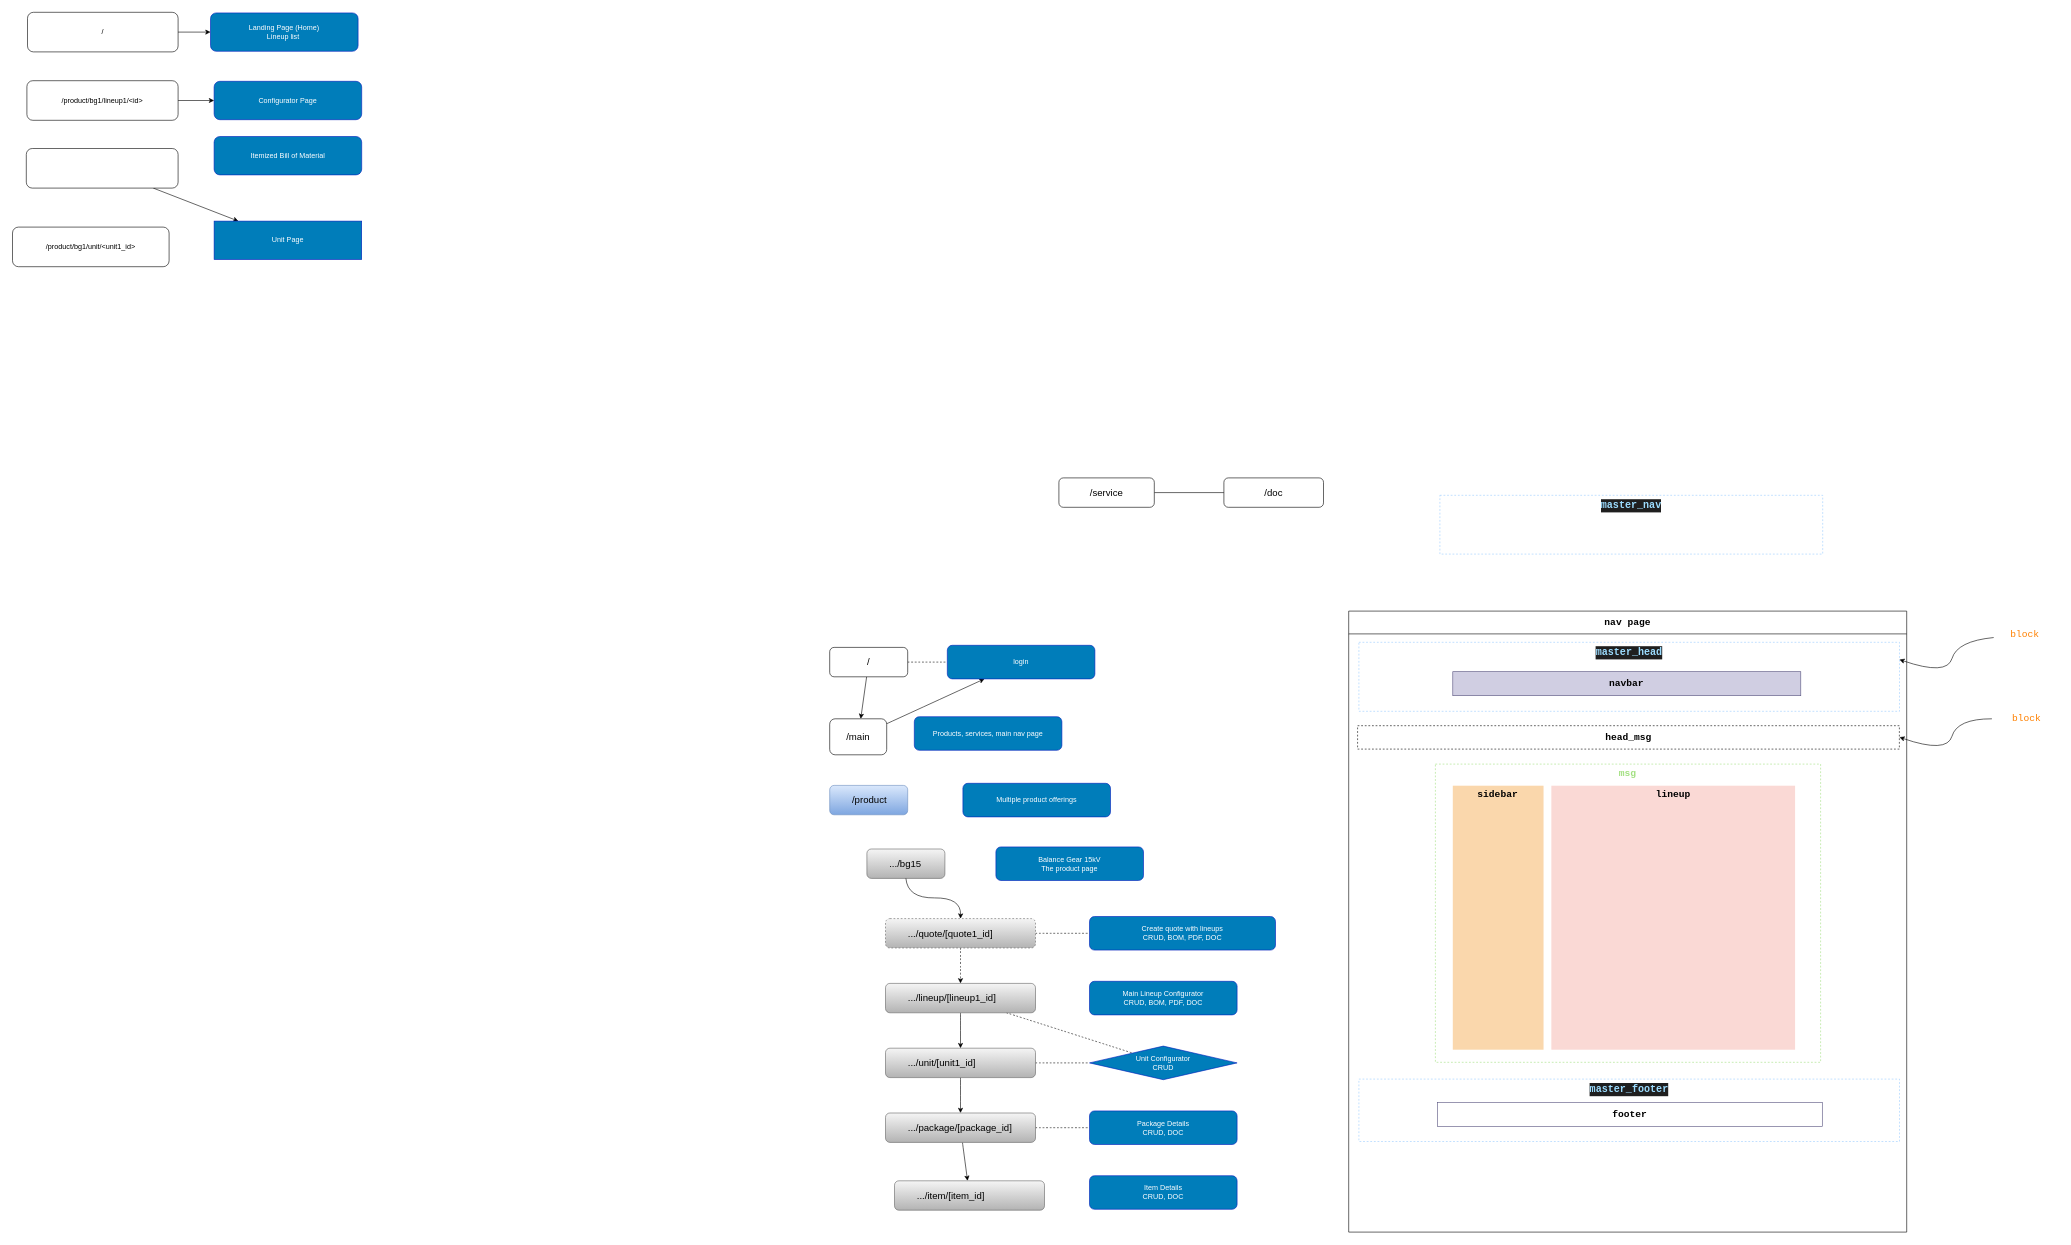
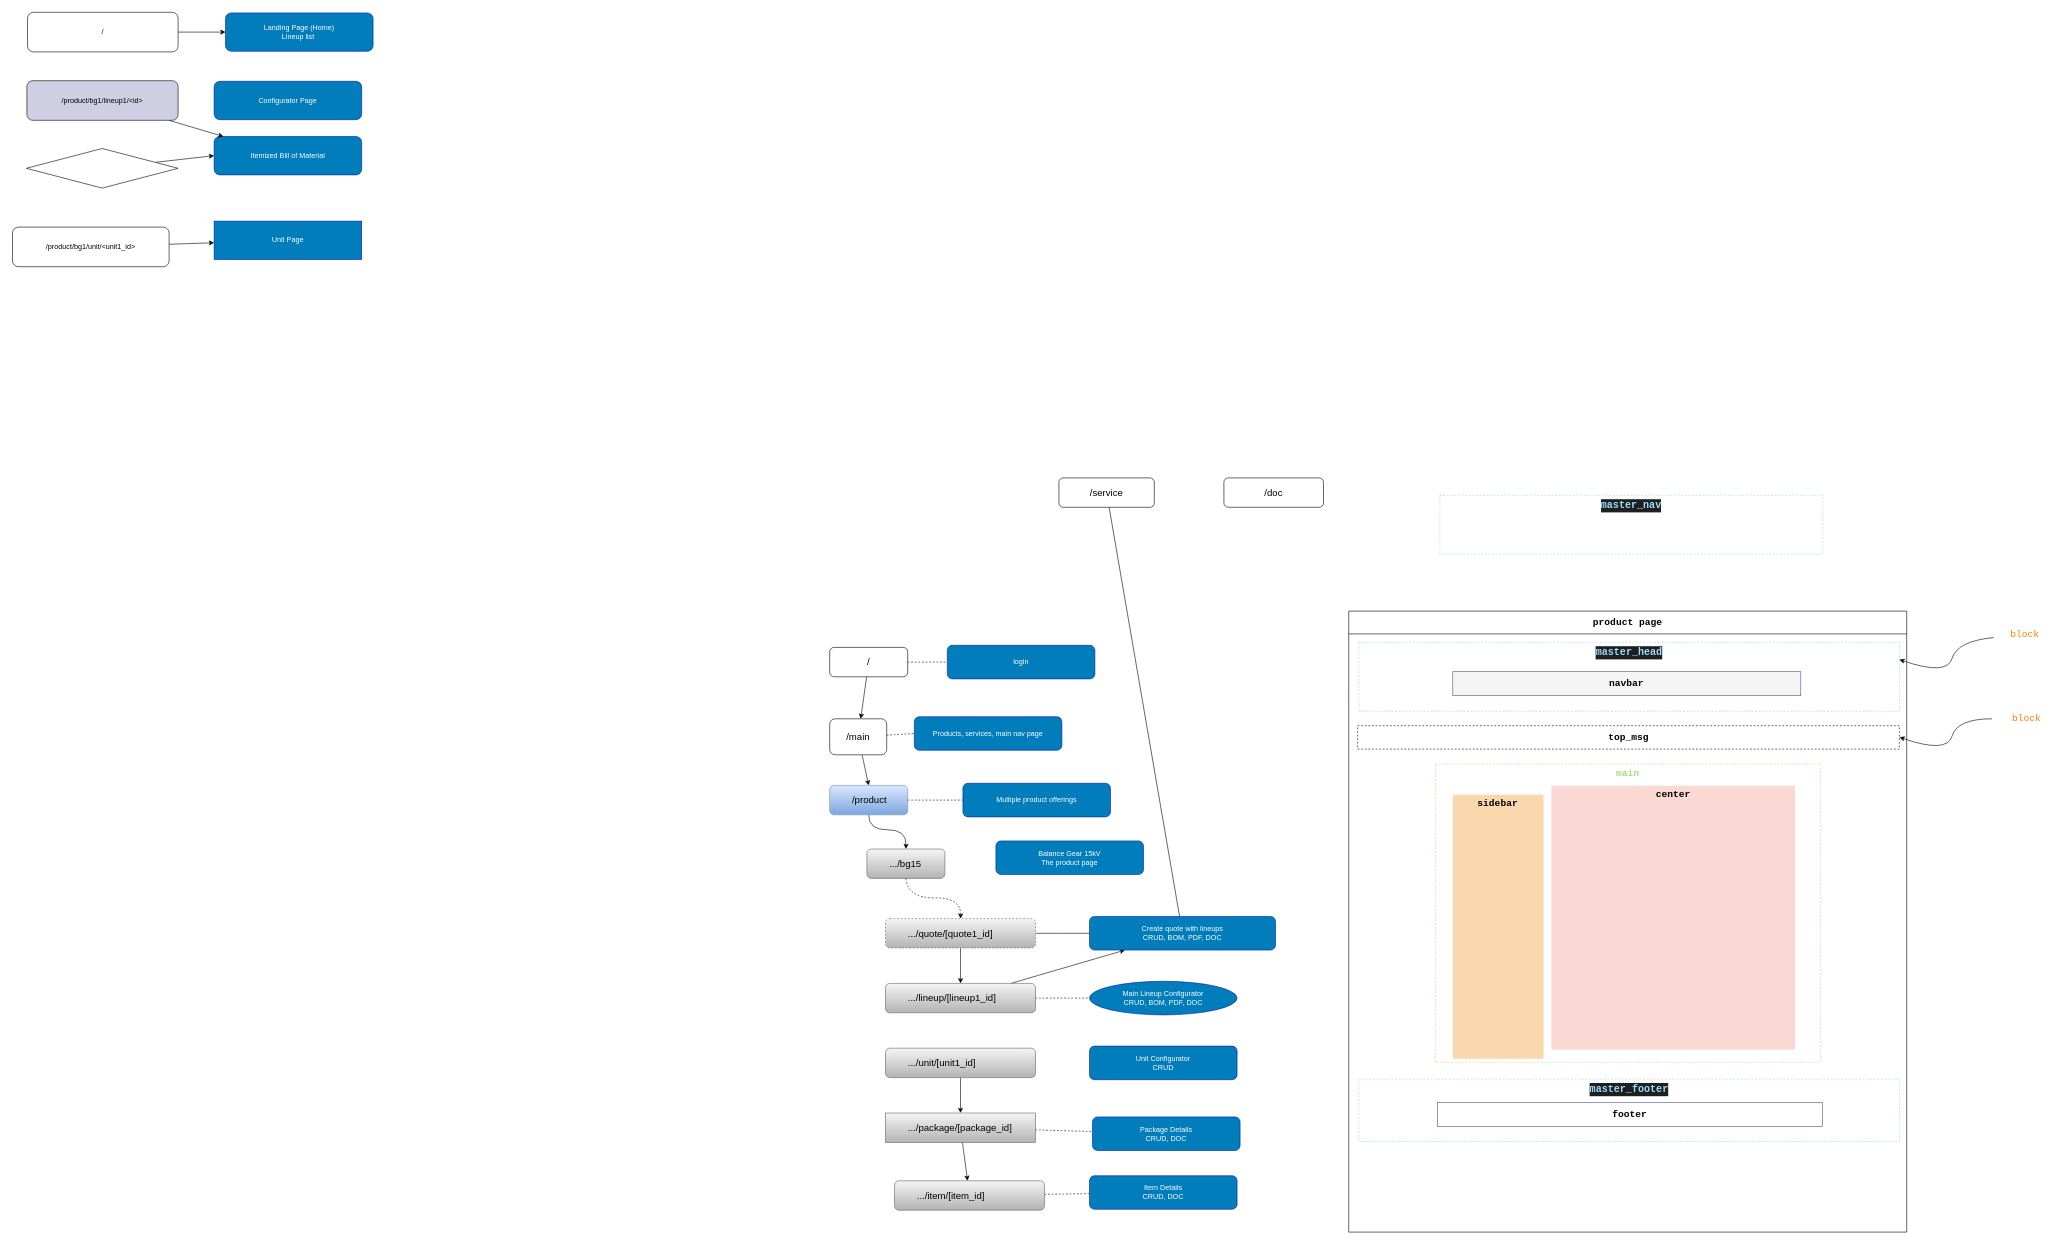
(284, 32) -> (299, 32)
(102, 101) -> (102, 101)
(194, 101) -> (194, 128)
(102, 168) -> (102, 168)
(193, 204) -> (182, 159)
none -> (191, 244)
(1188, 493) -> (1144, 711)
(1628, 623) -> (1628, 623)
(1627, 684) -> (1627, 684)
(934, 702) -> (865, 768)
none -> (900, 734)
(1628, 738) -> (1628, 738)
(1628, 774) -> (1628, 774)
(1673, 796) -> (1673, 796)
none -> (936, 800)
none -> (887, 830)
(1070, 864) -> (1070, 858)
(931, 898) -> (931, 898)
(1498, 918) -> (1498, 927)
(1064, 933) -> (1064, 933)
(960, 963) -> (960, 963)
(1163, 998) -> (1163, 998)
(960, 1028) -> (1067, 967)
(1113, 1047) -> (1088, 998)
(1088, 1063) -> none
(1163, 1063) -> (1163, 1063)
(960, 1128) -> (960, 1128)
(1163, 1128) -> (1166, 1134)
none -> (1066, 1194)
